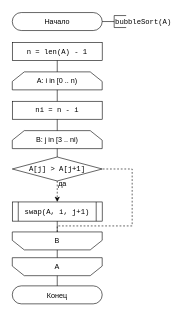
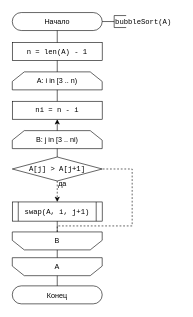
none -> (57, 36)
(57, 81) -> (57, 81)
(57, 122) -> (57, 124)
